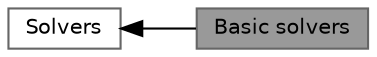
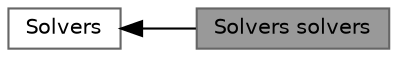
(282, 29) -> (293, 29)
